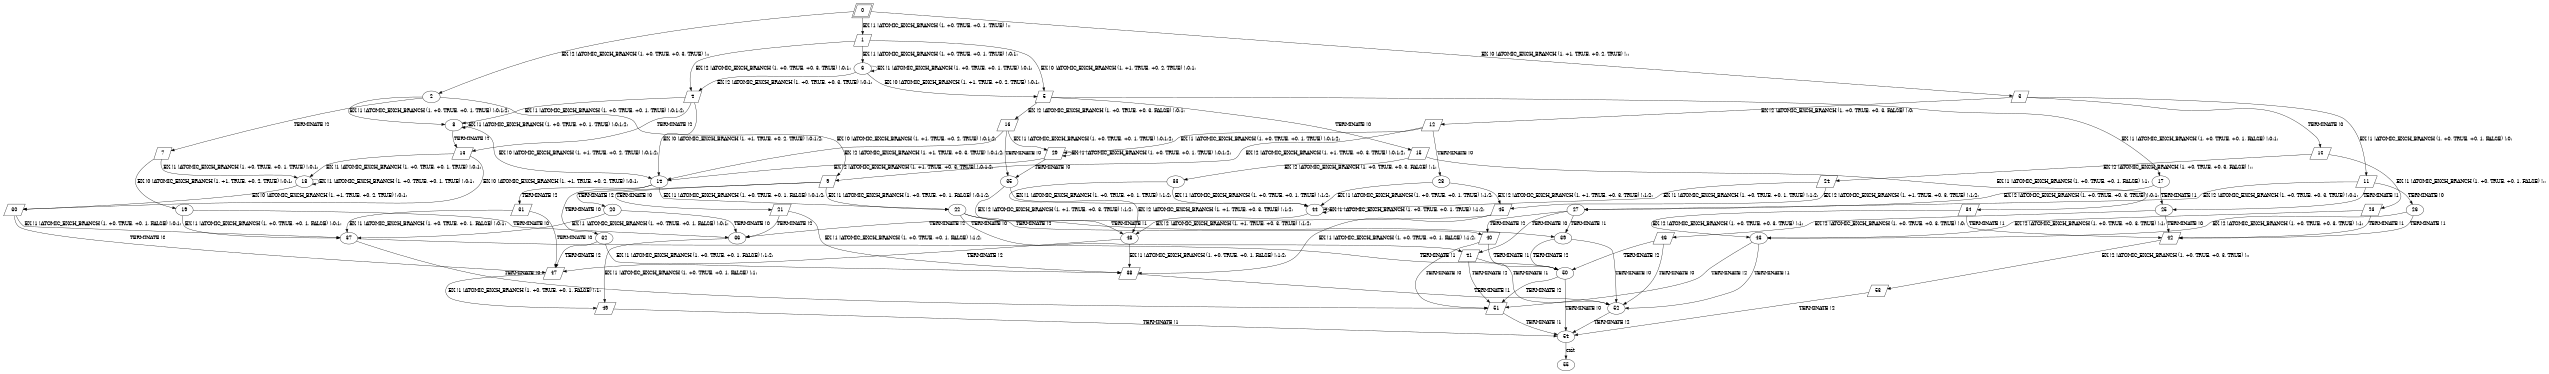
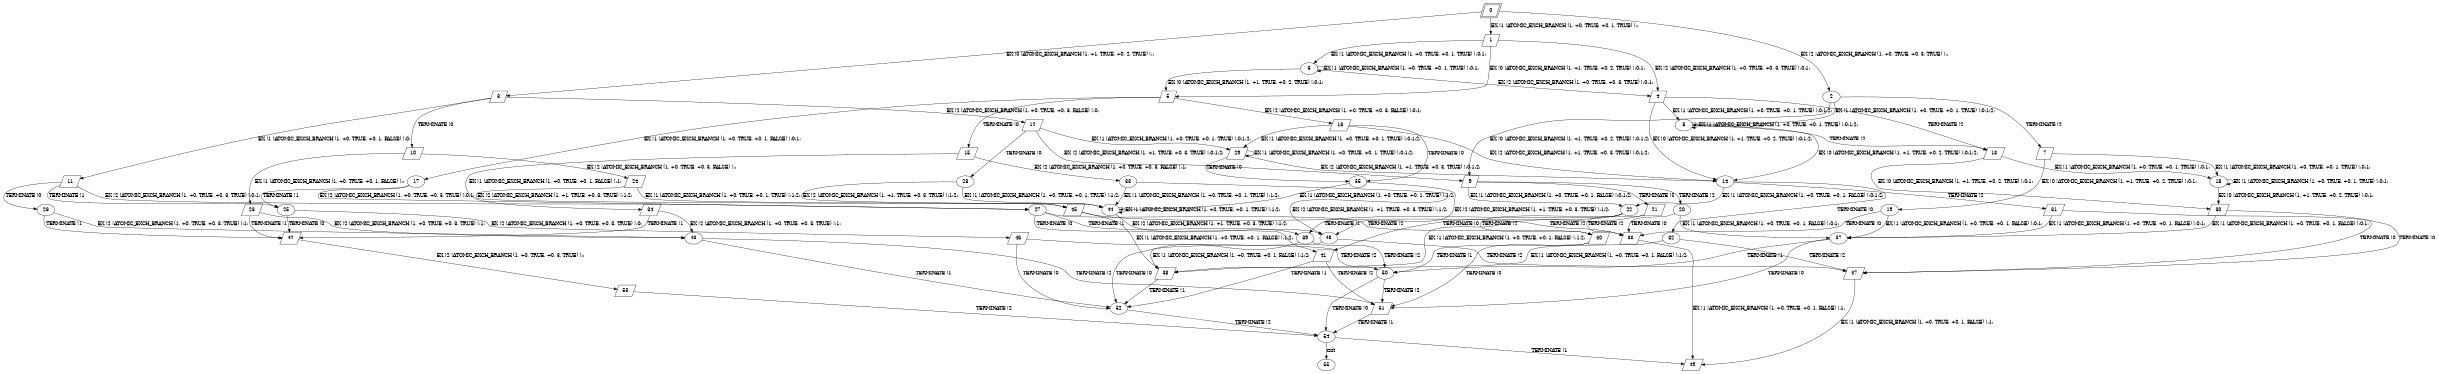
(737, 238) -> (1631, 238)
(1084, 323) -> (1508, 351)
